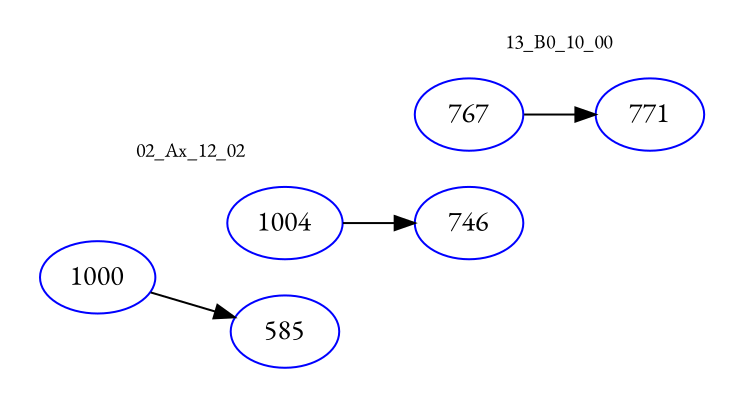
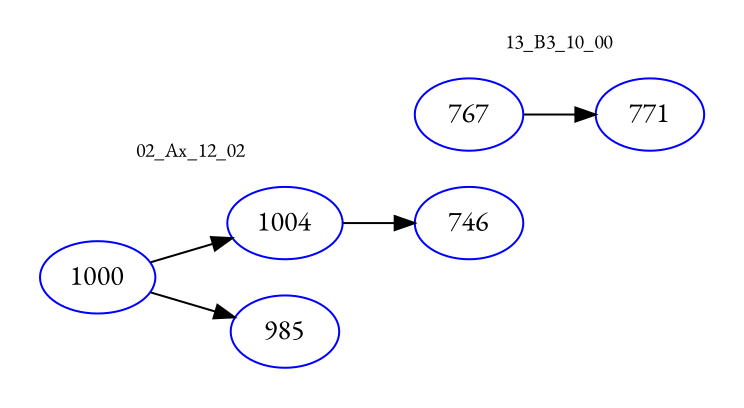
(559, 43) -> (559, 43)
none -> (182, 253)
(285, 332) -> (285, 332)
